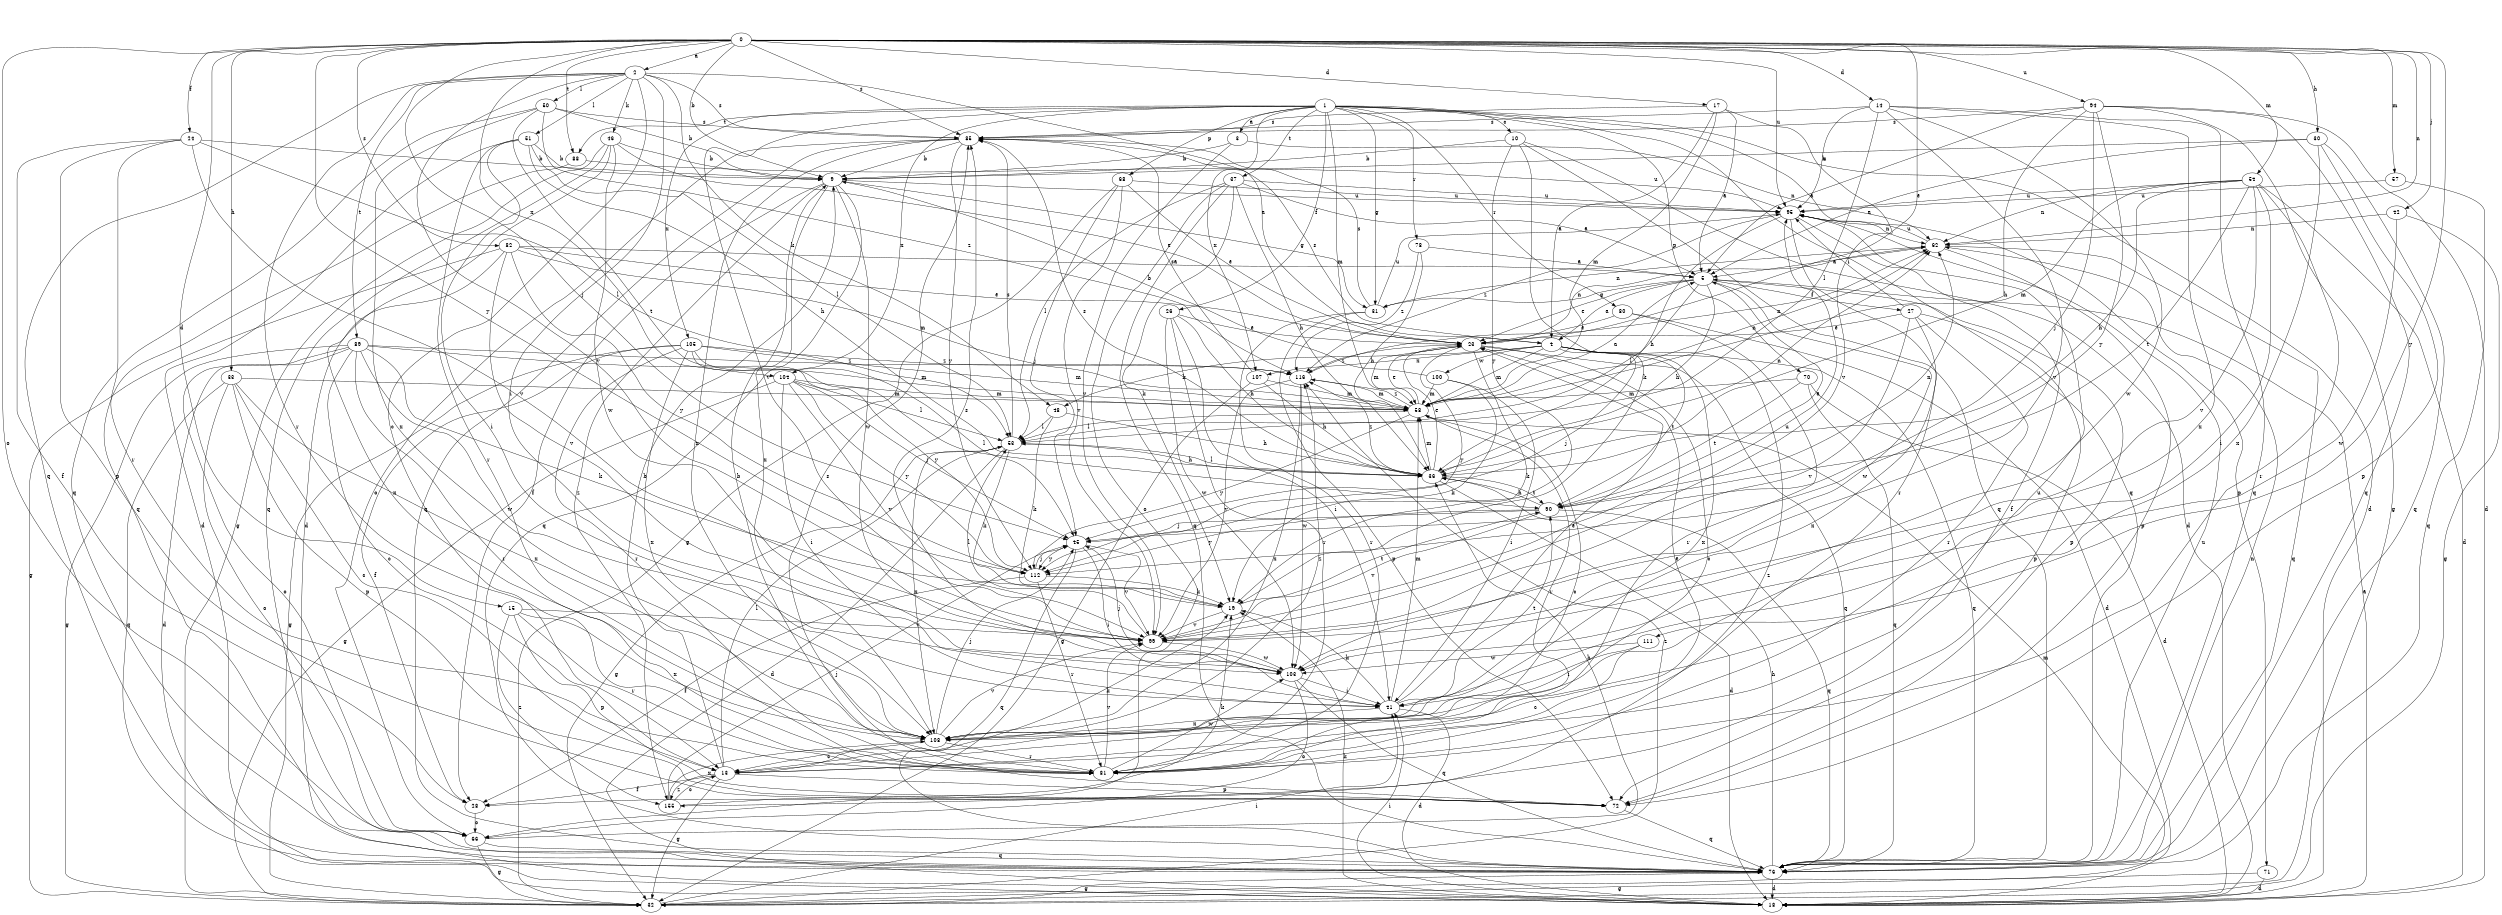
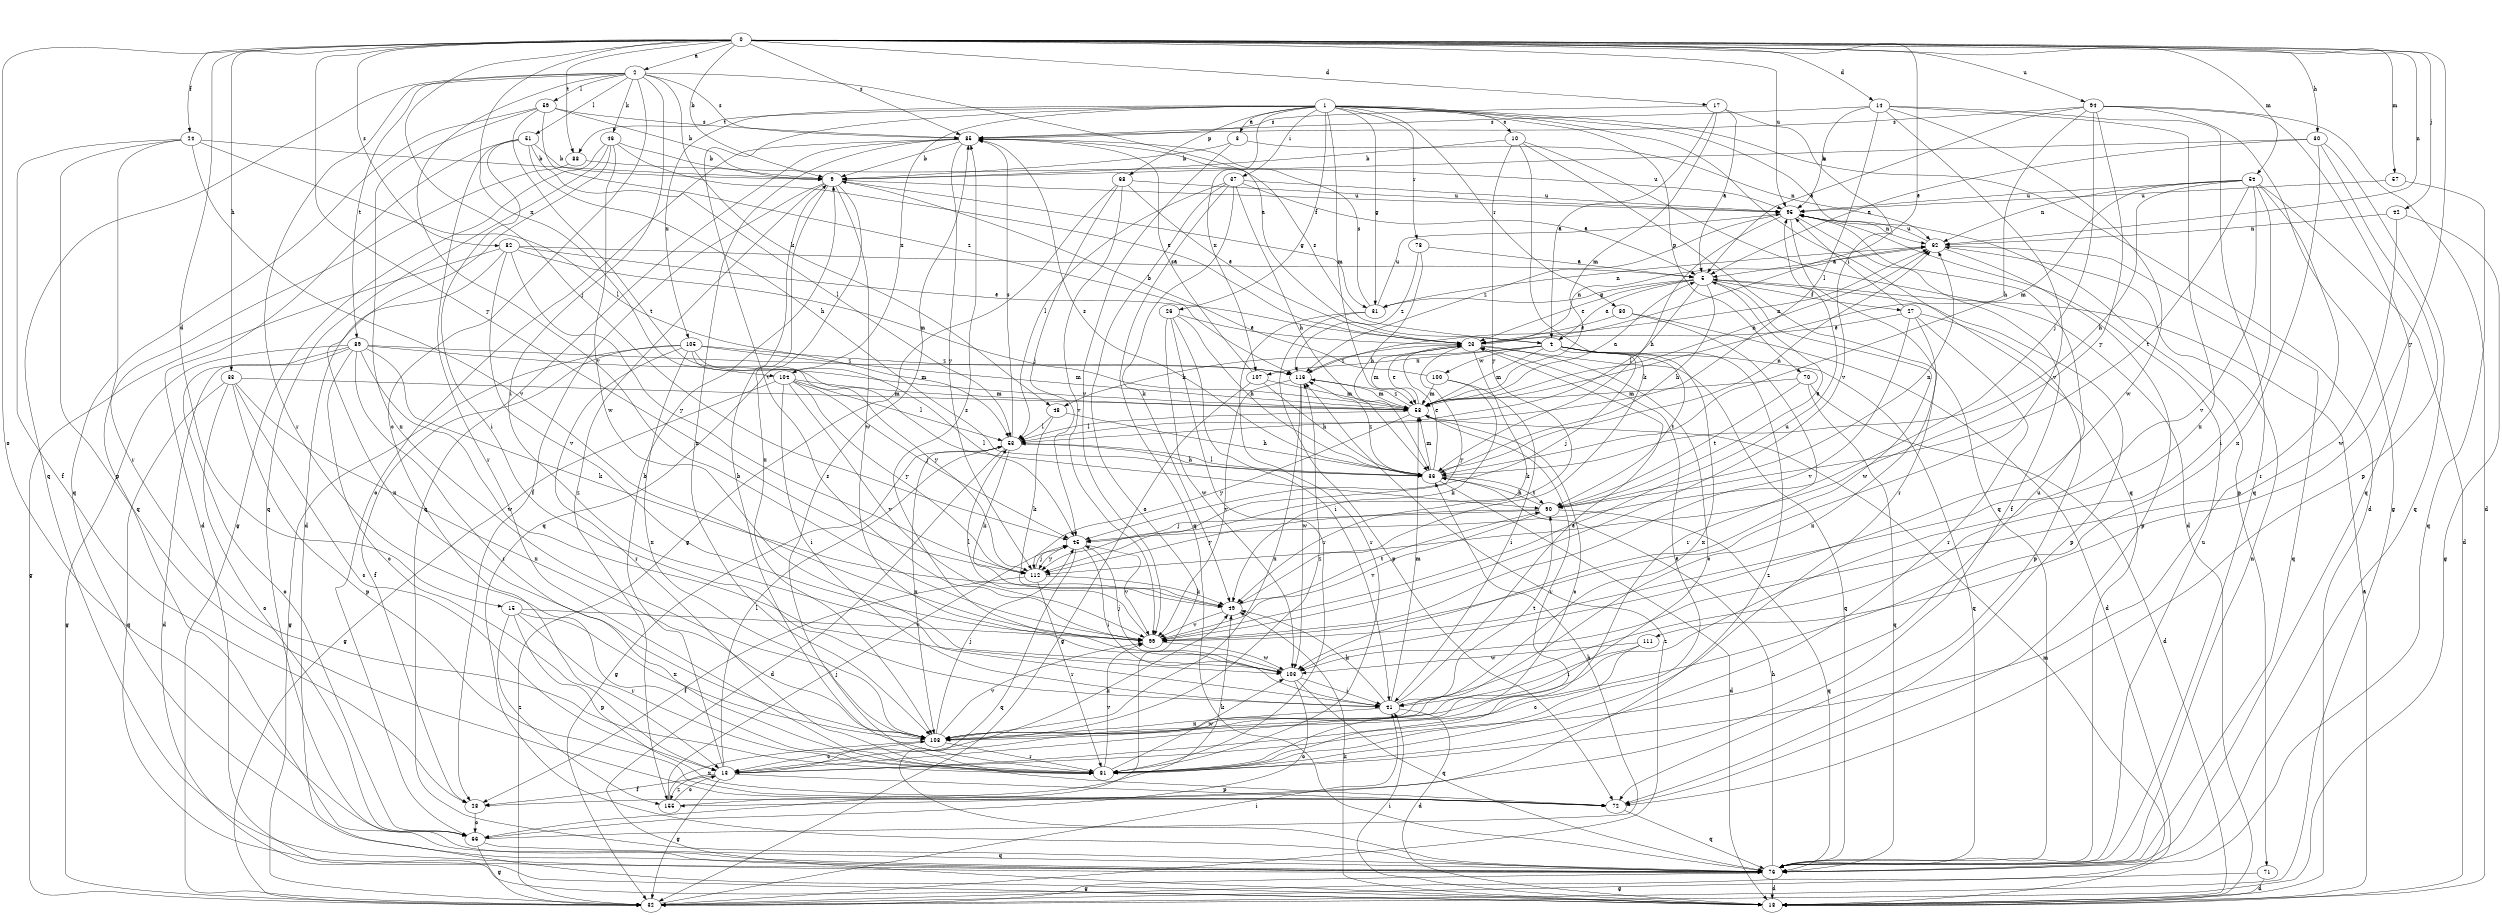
(546, 106) -> (546, 106)
(1290, 139) -> (1290, 139)
(1232, 609) -> (1232, 609)
